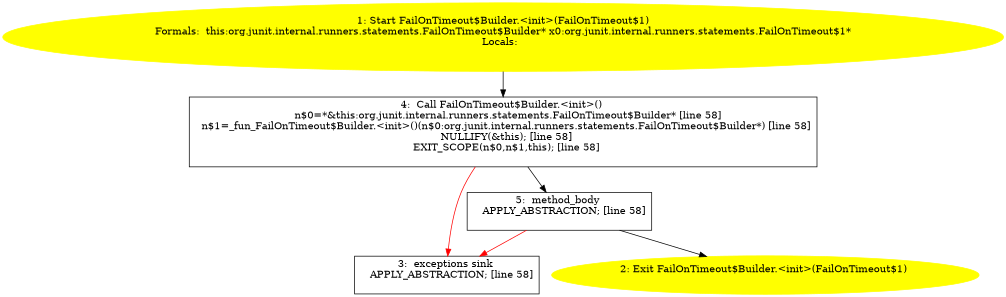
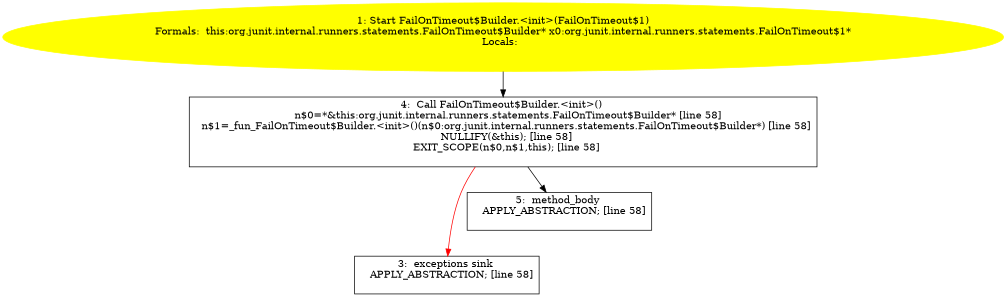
(506, 241) -> none
(765, 275) -> none
